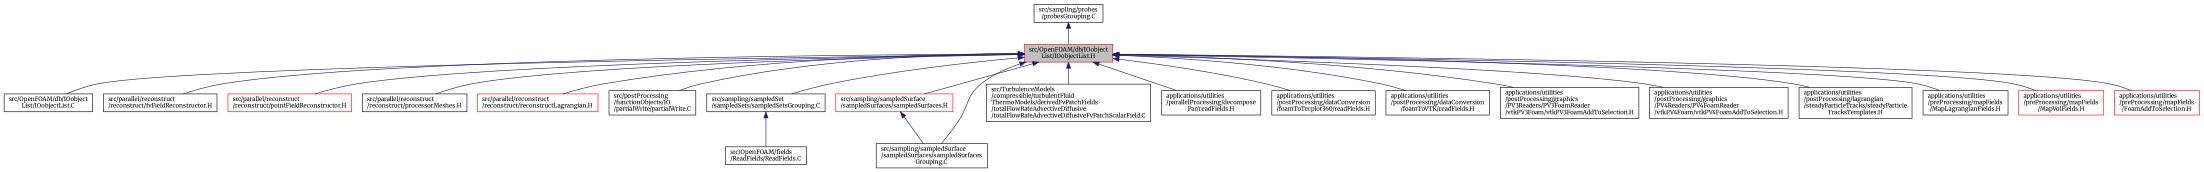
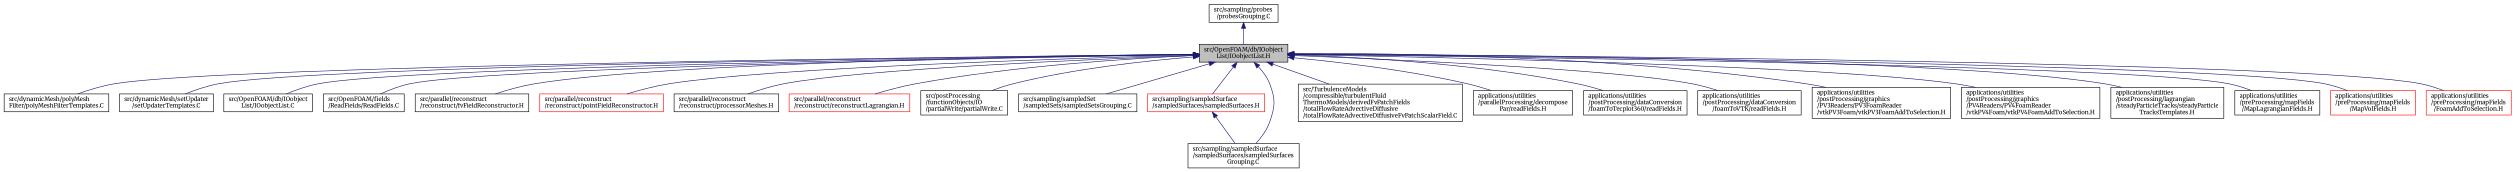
(1069, 53) -> (1244, 53)
none -> (56, 103)
none -> (166, 103)
(766, 132) -> (786, 64)
